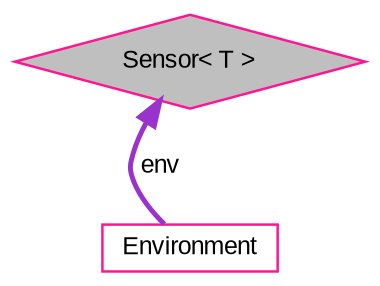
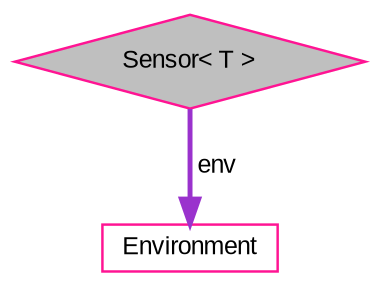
(132, 177) -> (190, 154)
